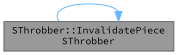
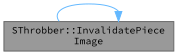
(89, 36) -> (89, 36)
